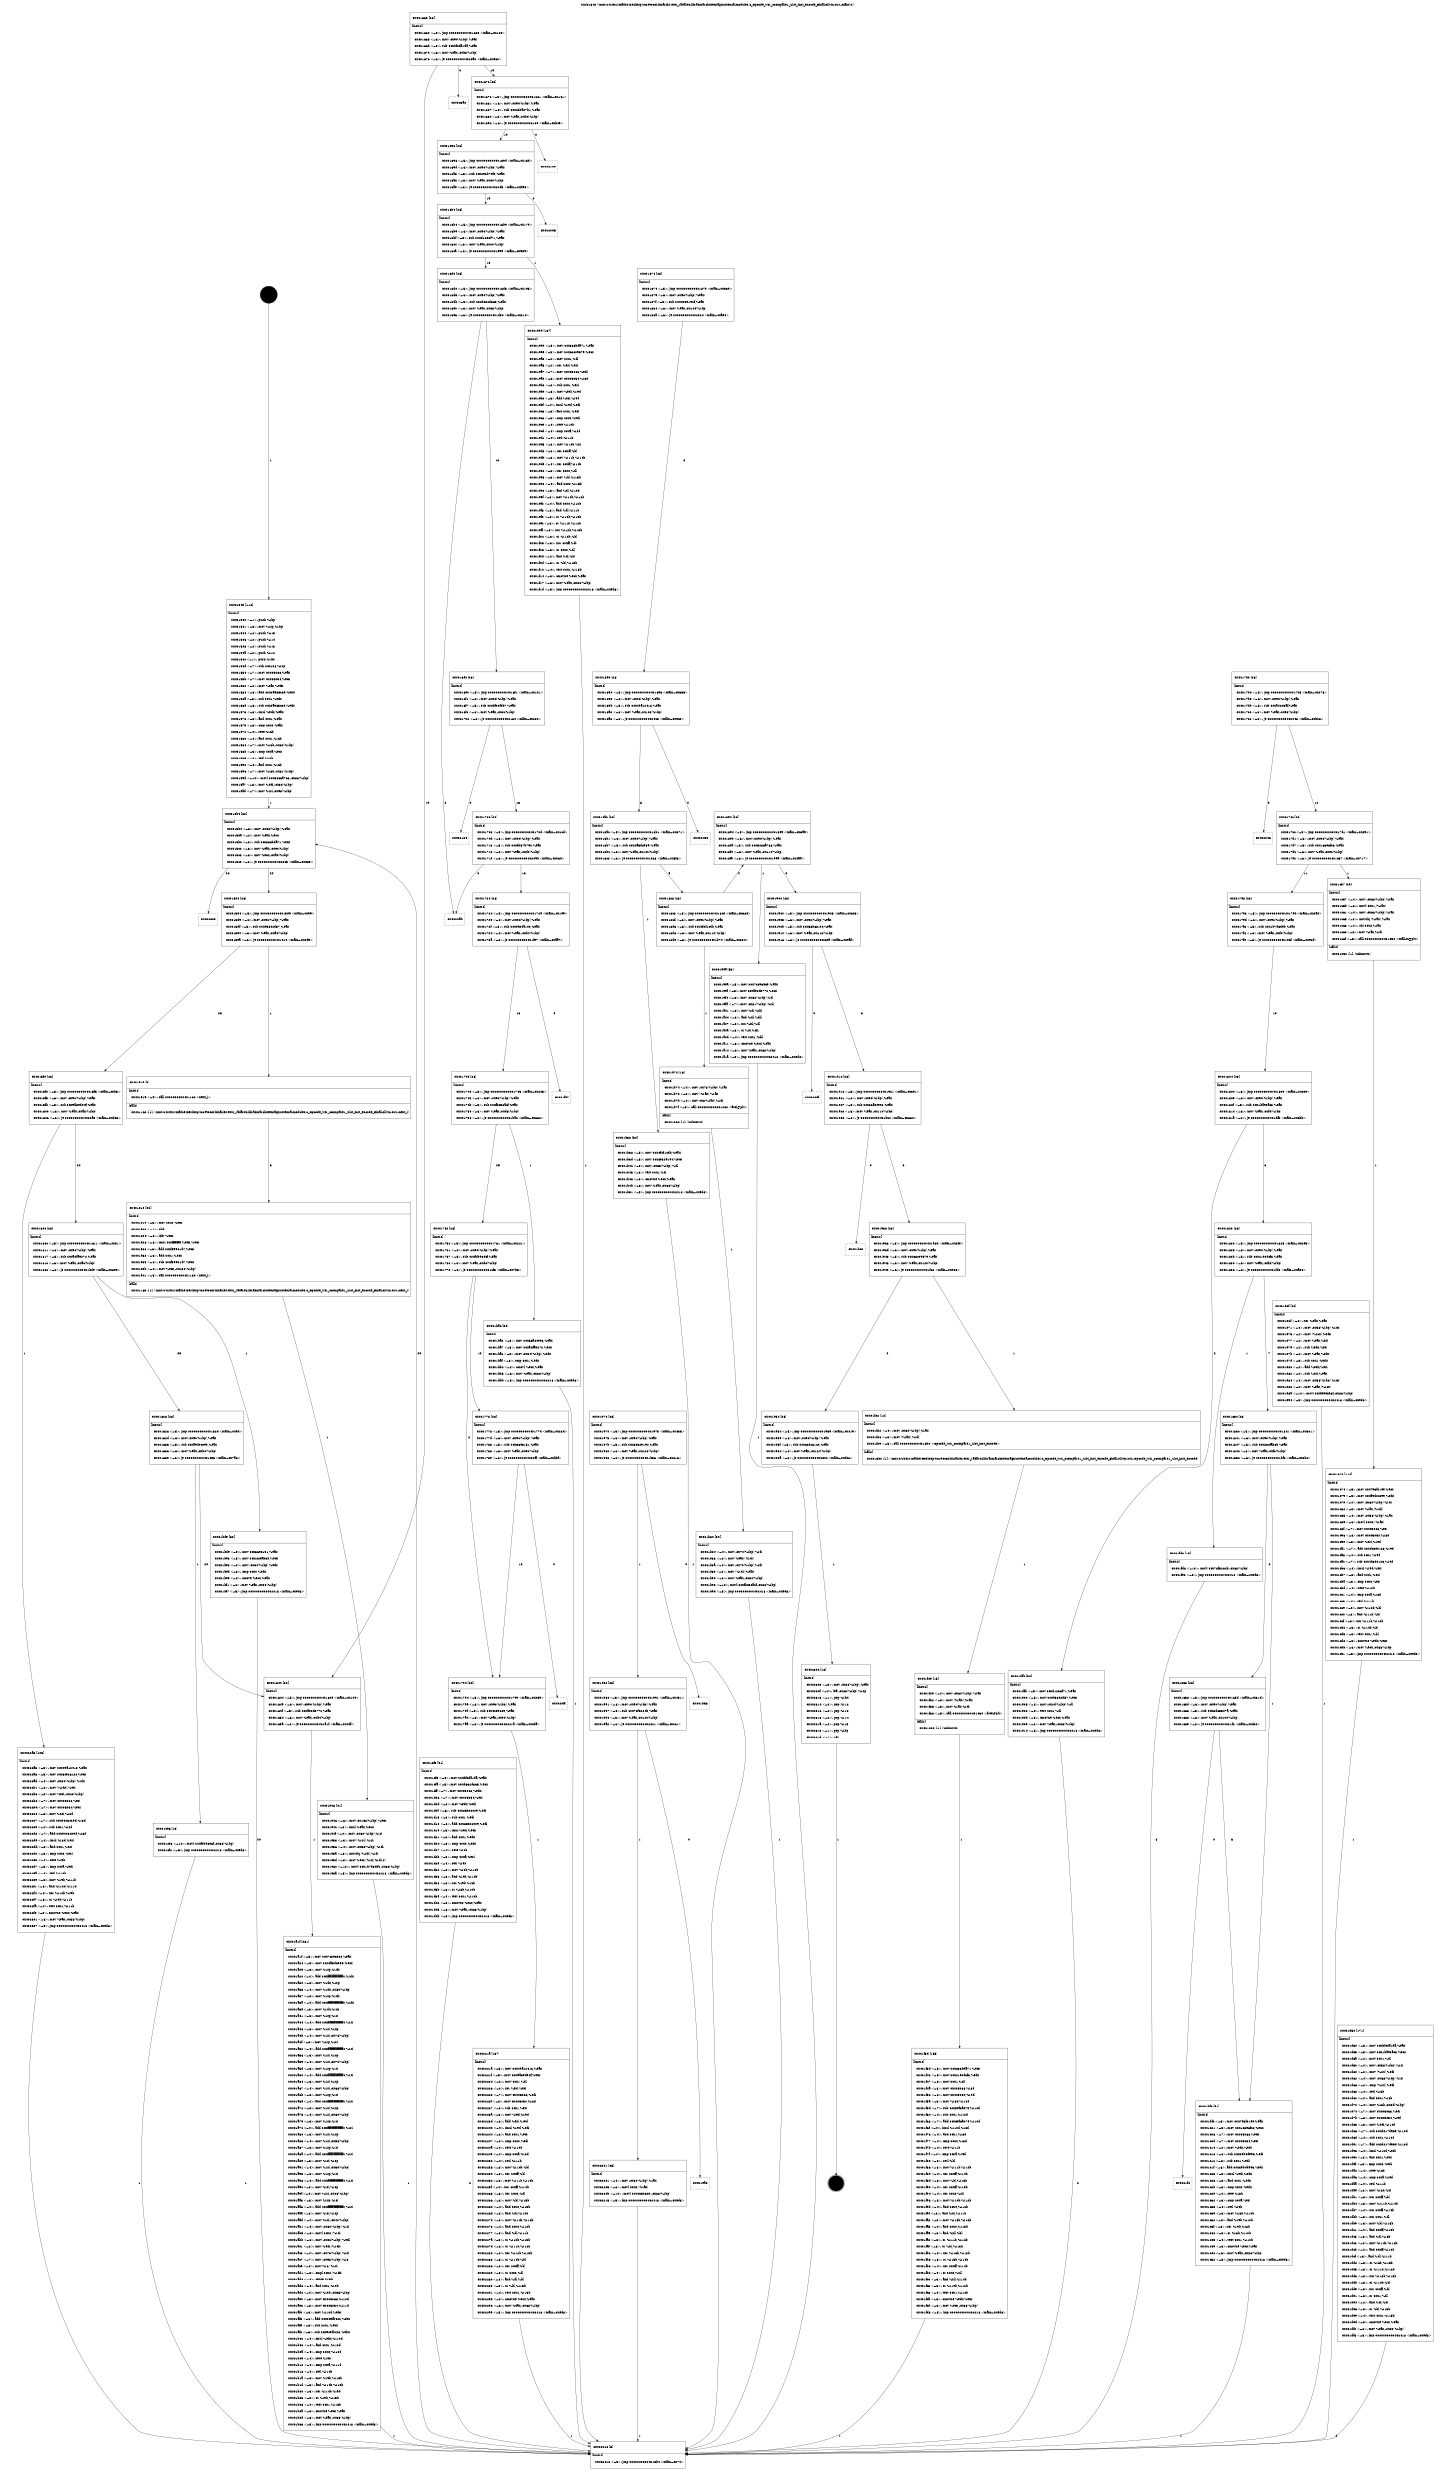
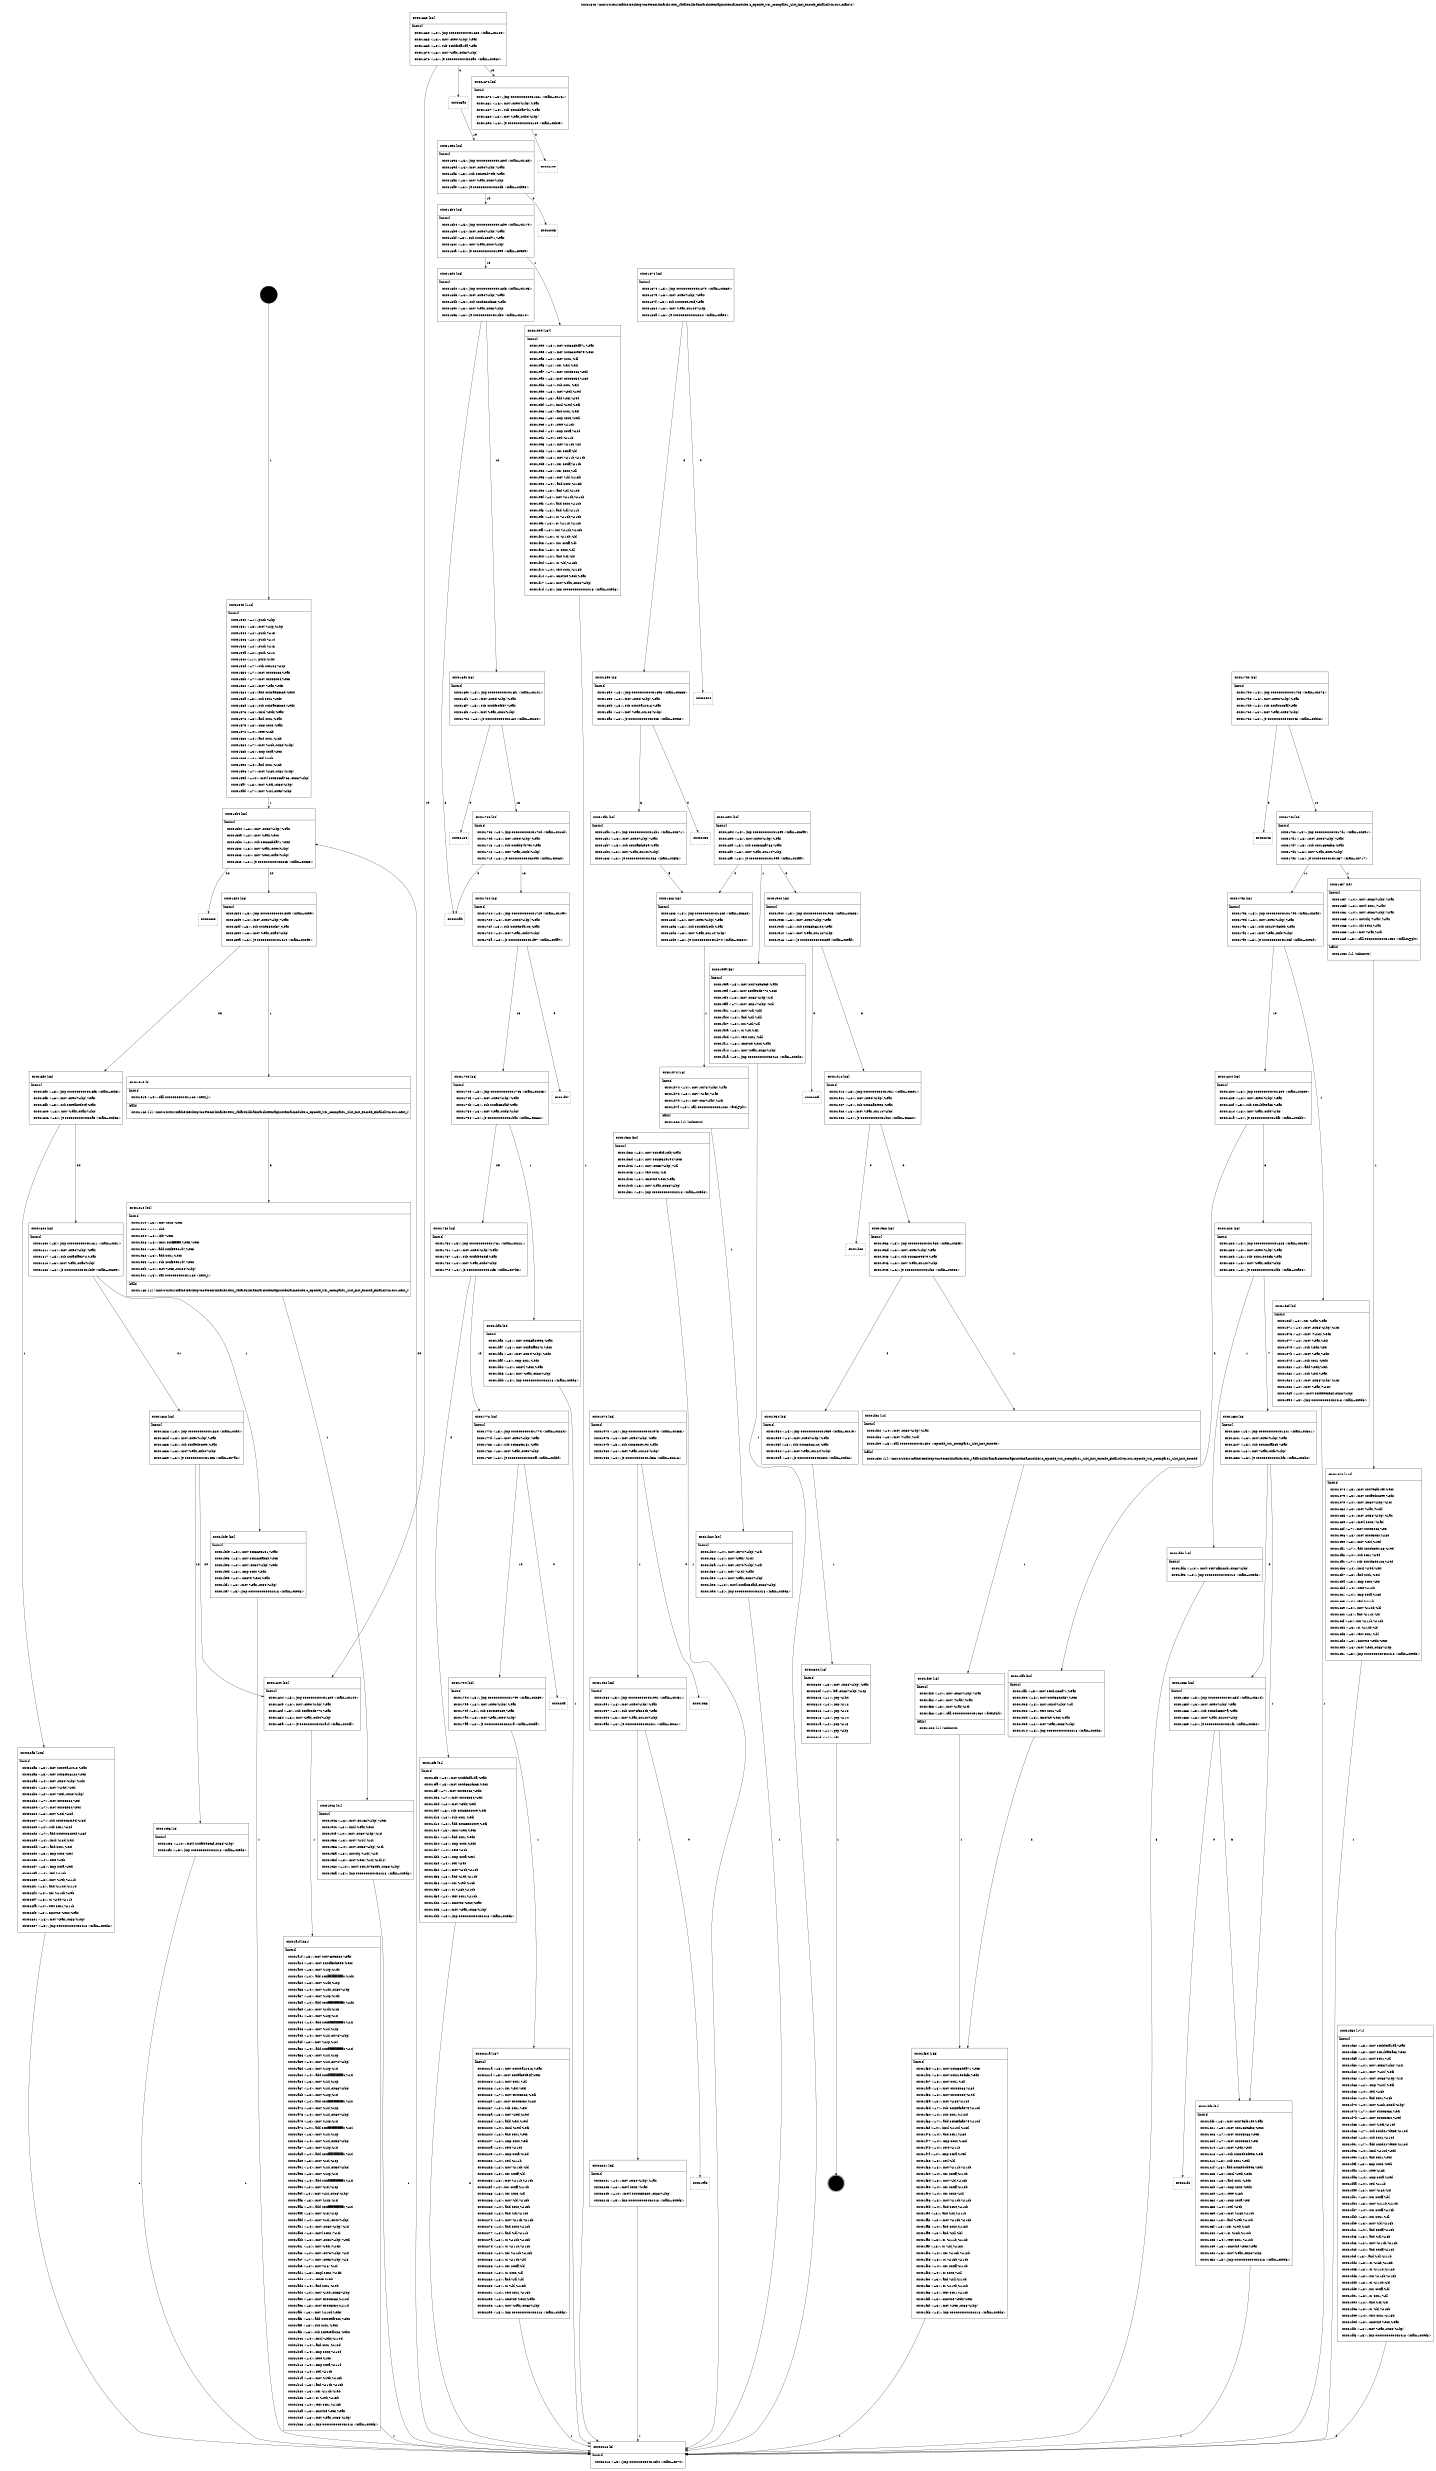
(503, 134) -> (467, 124)
none -> (703, 699)
(733, 880) -> (729, 878)
(648, 998) -> none
none -> (1319, 1120)
(179, 1354) -> (179, 1354)
(468, 1476) -> (438, 1515)
(197, 1565) -> (197, 1565)
(259, 1840) -> (259, 1840)
(1066, 2251) -> (991, 1889)
